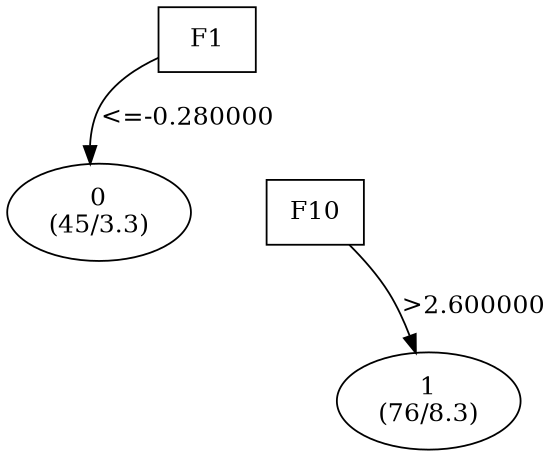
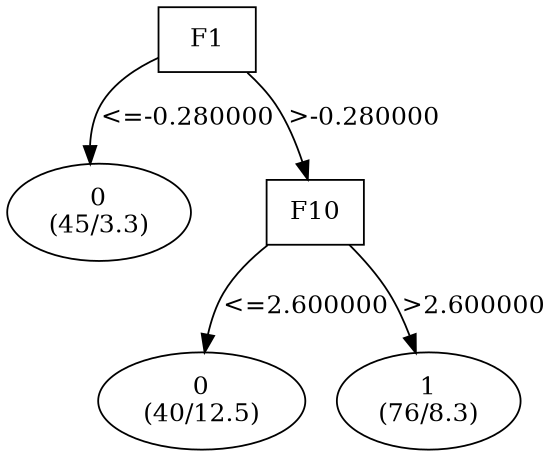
none -> (281, 114)
none -> (202, 401)
